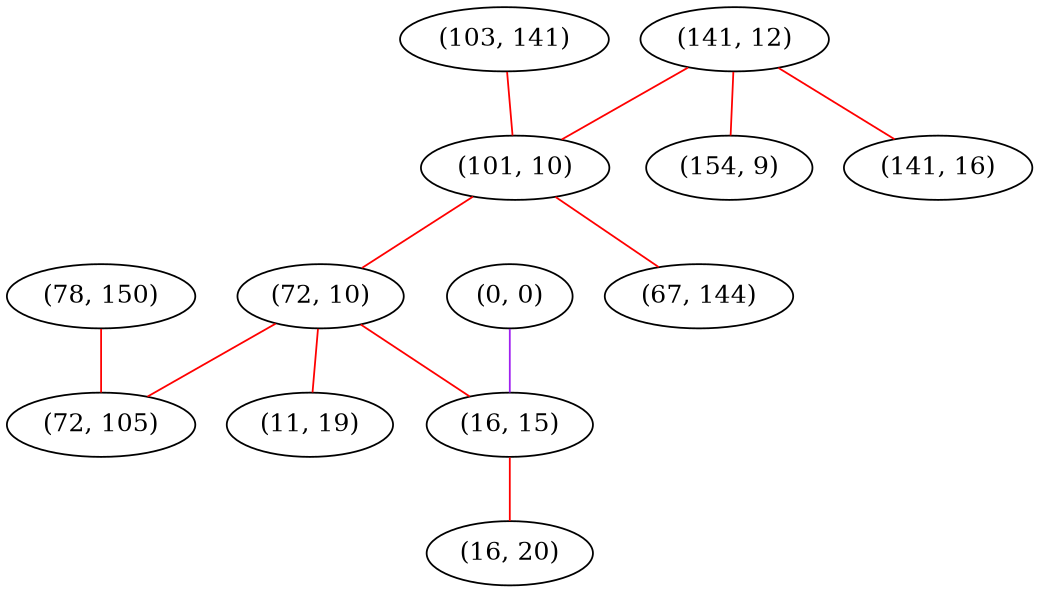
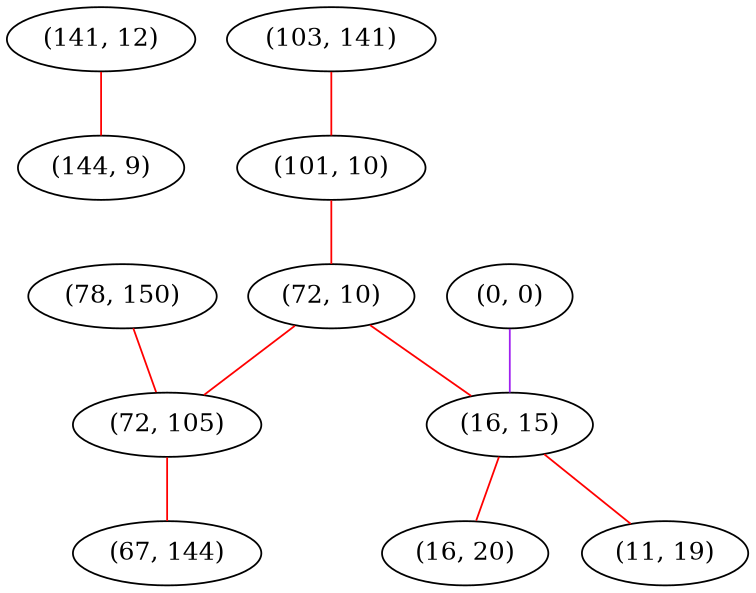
(625, 104) -> none
(729, 168) -> (101, 168)
(938, 168) -> none
(607, 232) -> (167, 489)
(315, 361) -> (587, 489)
